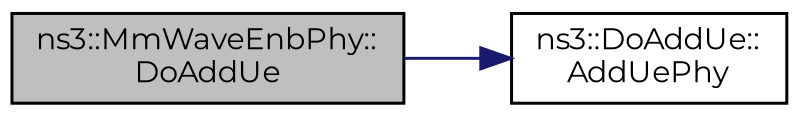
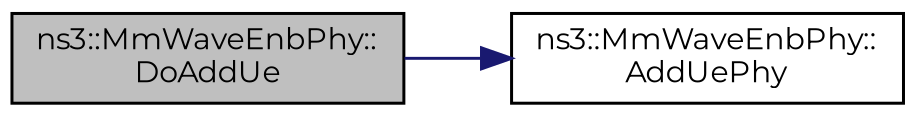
(649, 58) -> (708, 58)
